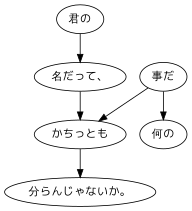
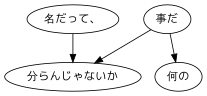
(80, 19) -> none
(80, 134) -> (73, 77)
(80, 192) -> none
